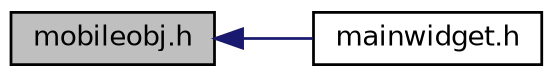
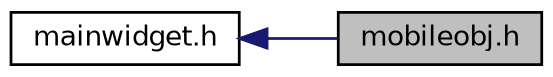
(278, 38) -> (303, 38)
